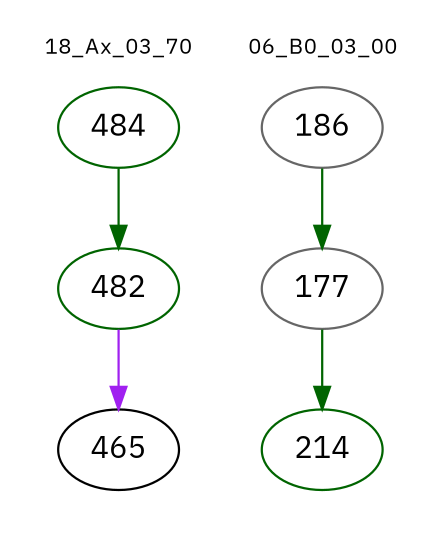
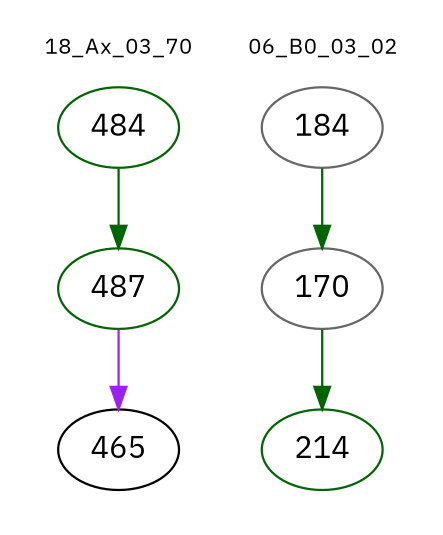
(323, 48) -> (323, 48)
(322, 128) -> (322, 128)
(119, 289) -> (119, 289)
(322, 289) -> (322, 289)
